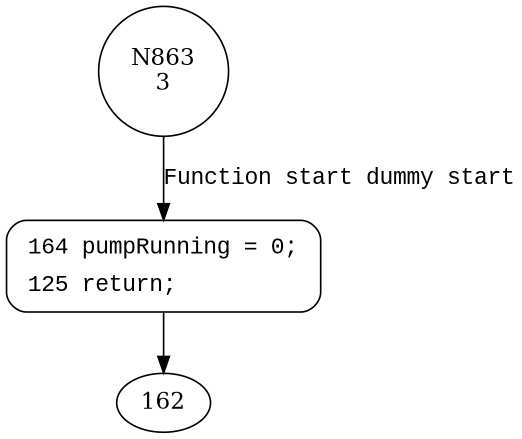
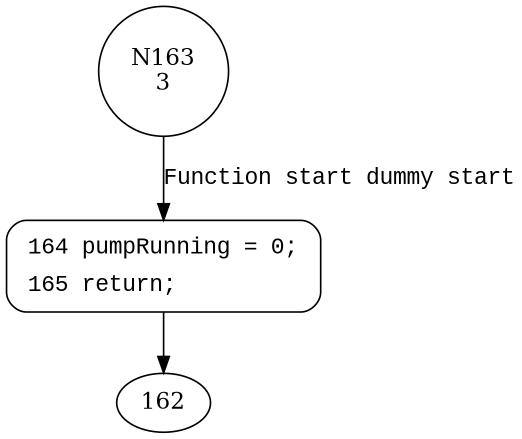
(164, 71) -> (164, 71)
(48, 284) -> (48, 284)
